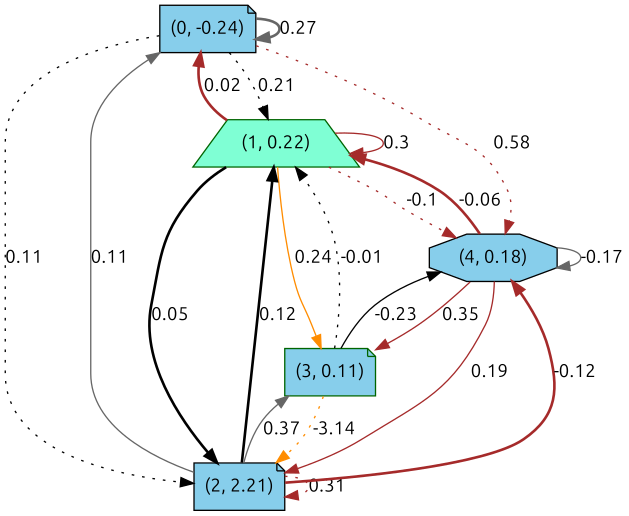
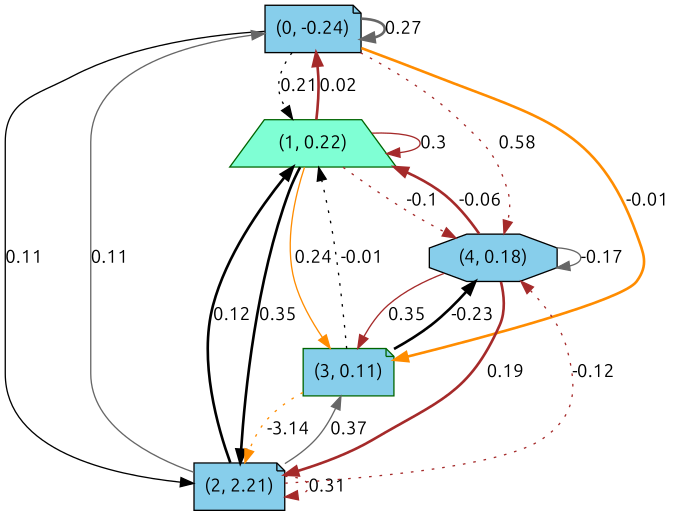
none -> (626, 209)
(5, 269) -> (5, 220)
(377, 303) -> (433, 324)
(170, 315) -> (278, 315)
(424, 401) -> (433, 405)
(487, 454) -> (500, 456)
